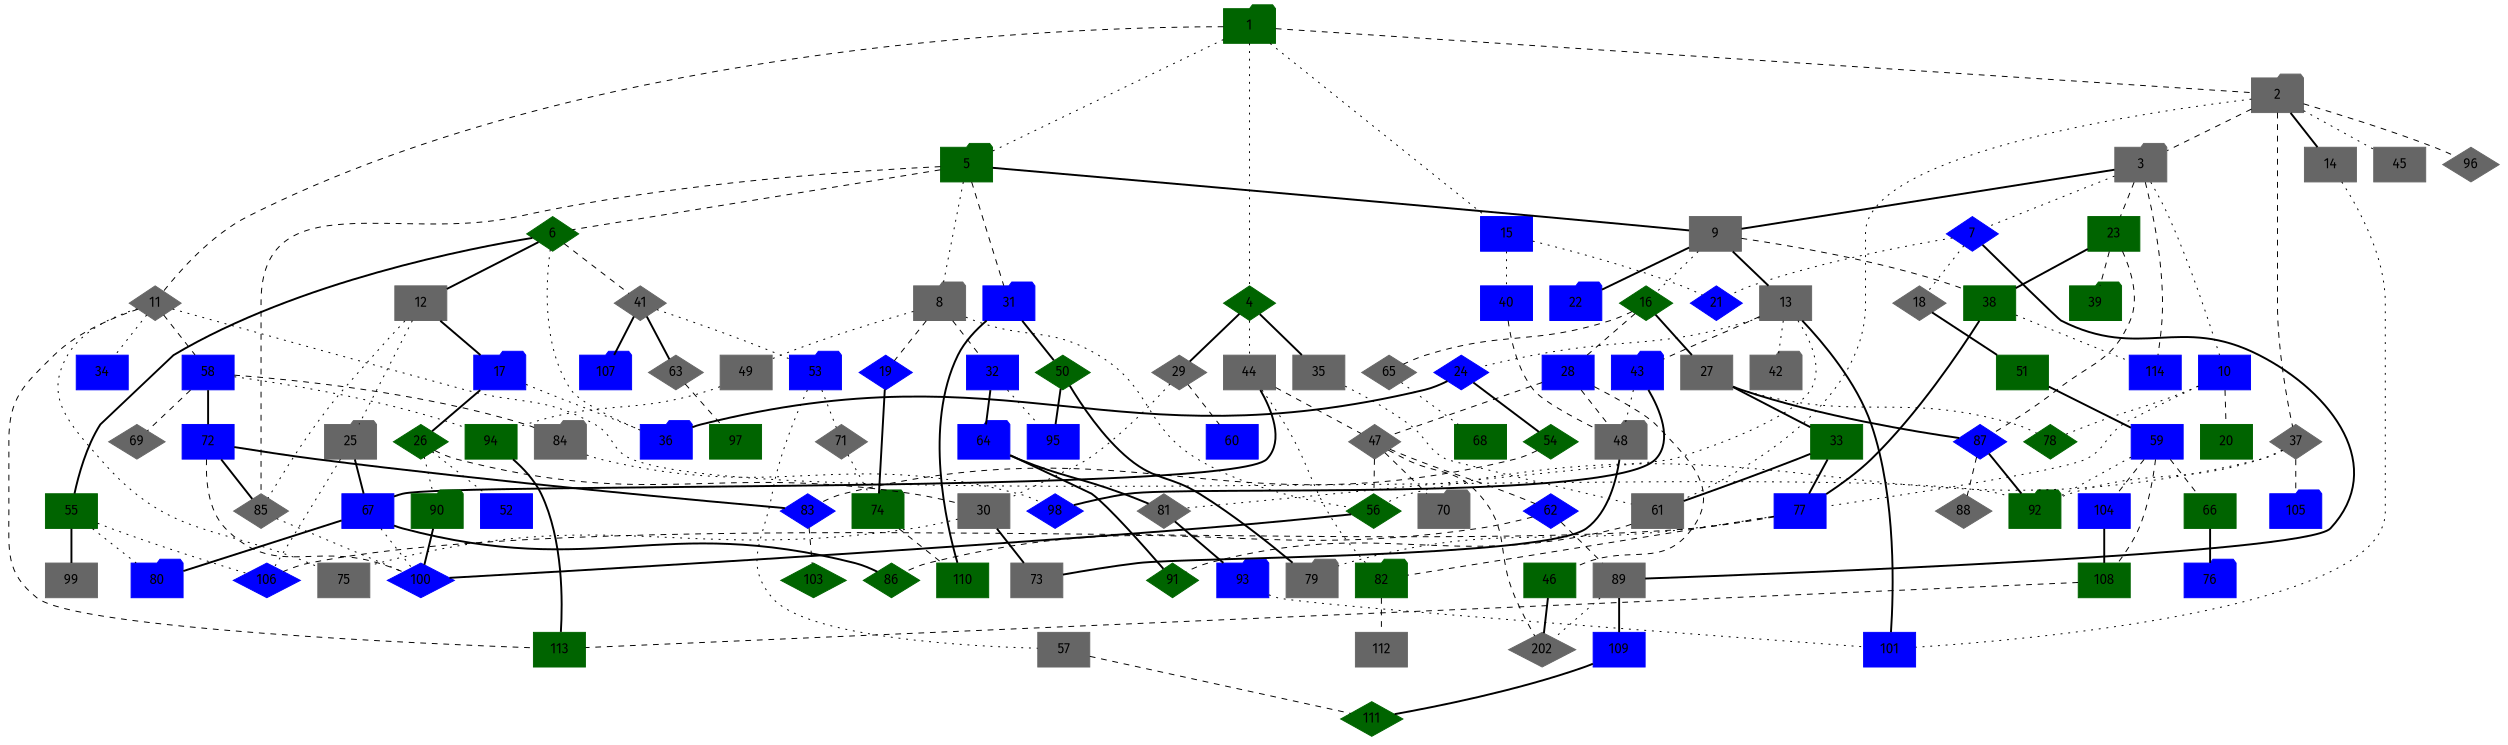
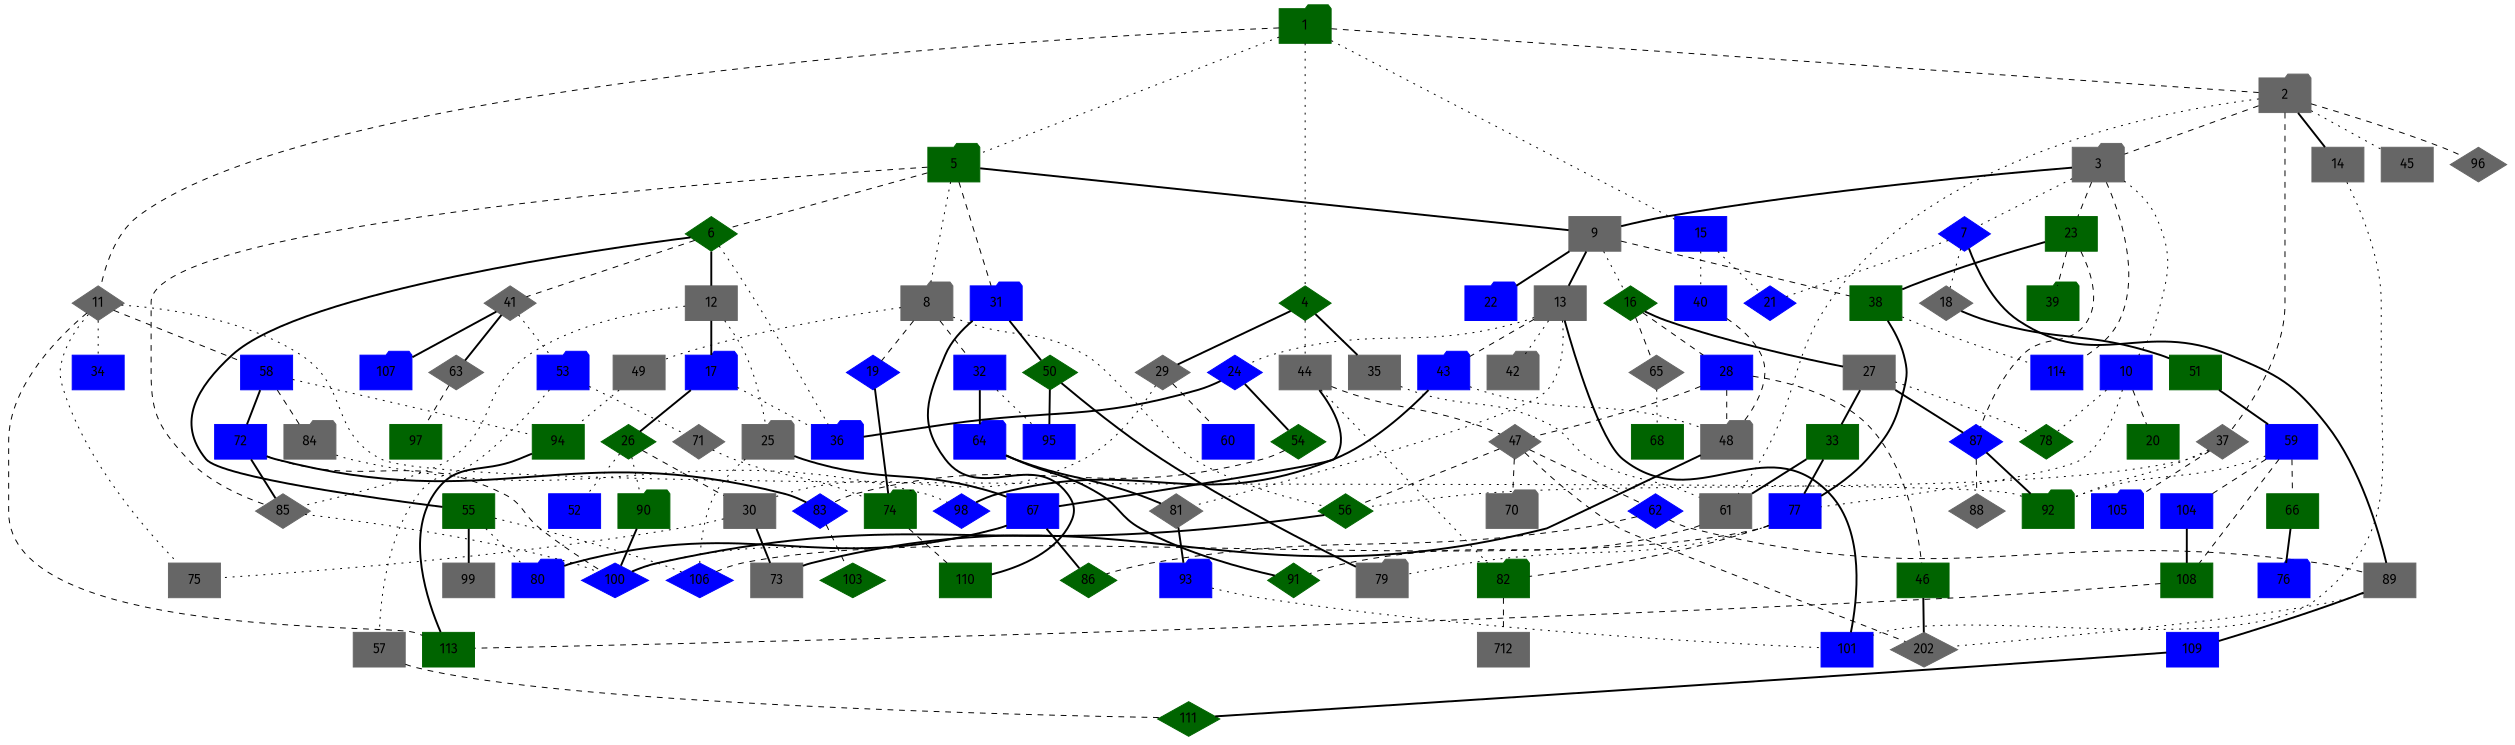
(137, 442) -> none
(1381, 650) -> (1503, 650)
